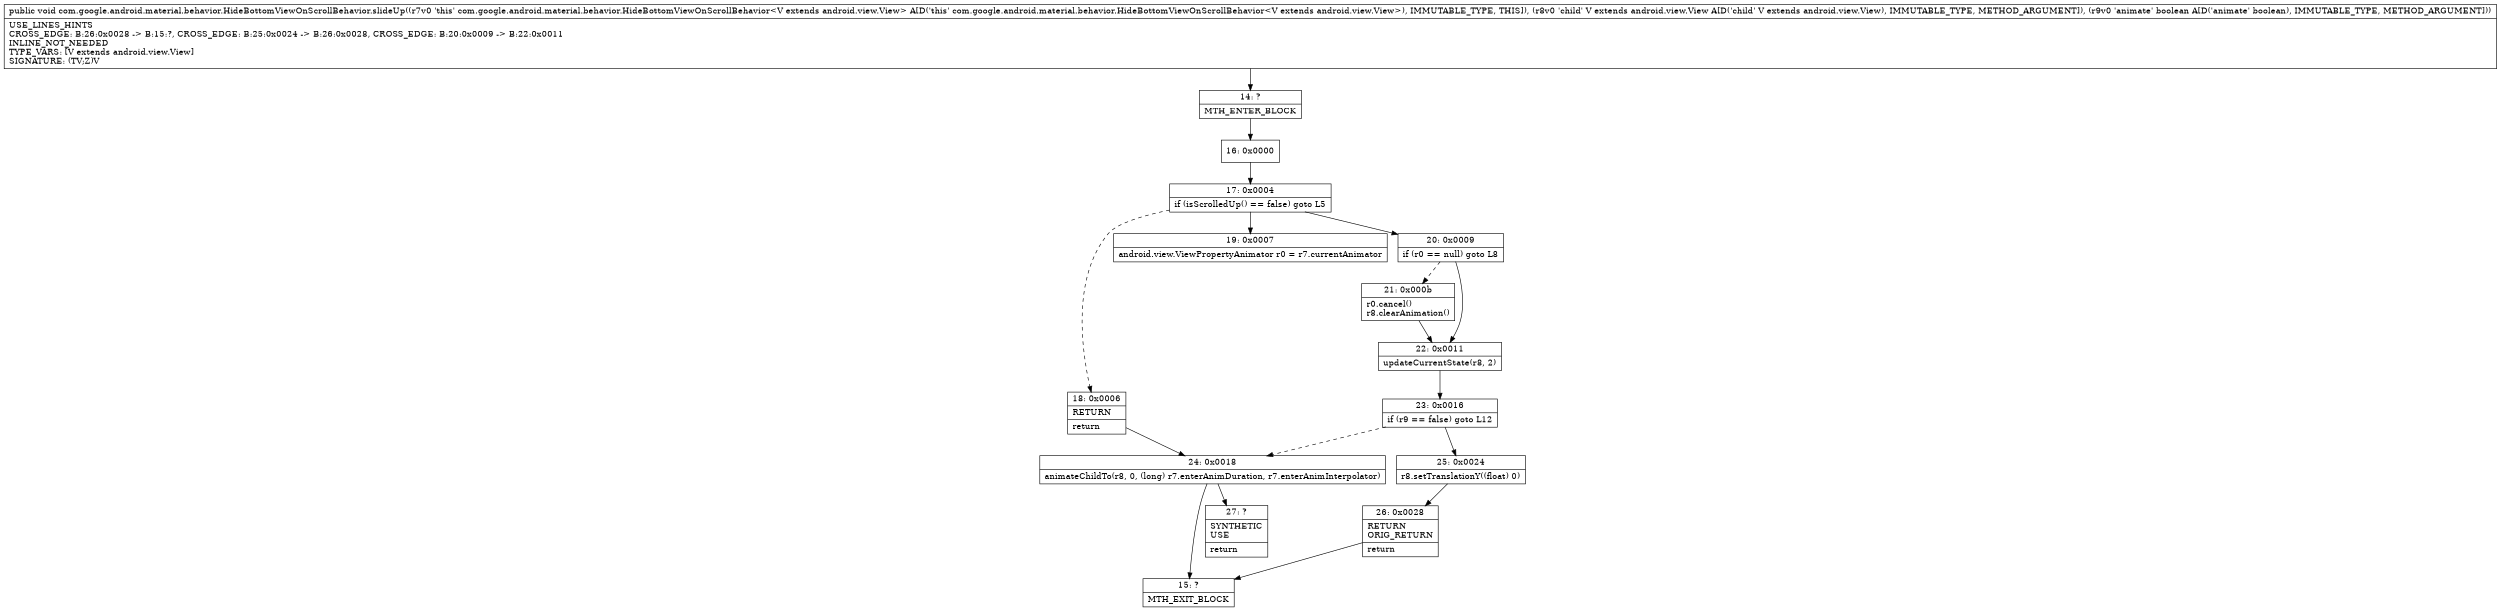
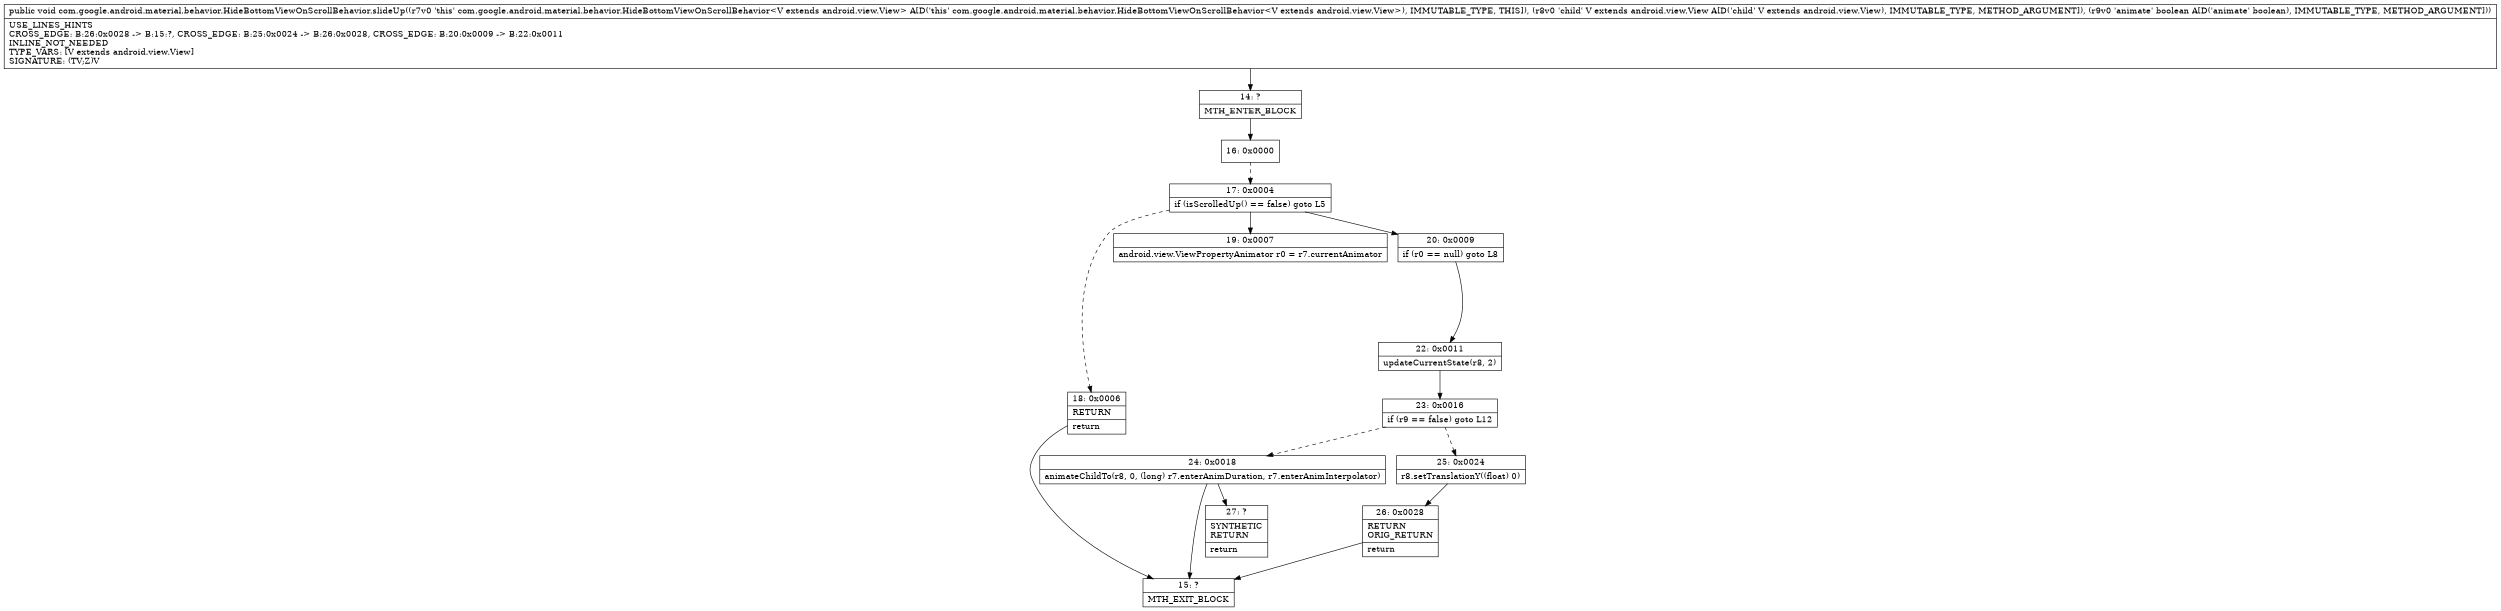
(1250, 170) -> (1250, 170)
(1408, 302) -> none
(1449, 439) -> (1449, 439)
(1153, 440) -> (1056, 514)
(1220, 535) -> (1230, 535)
